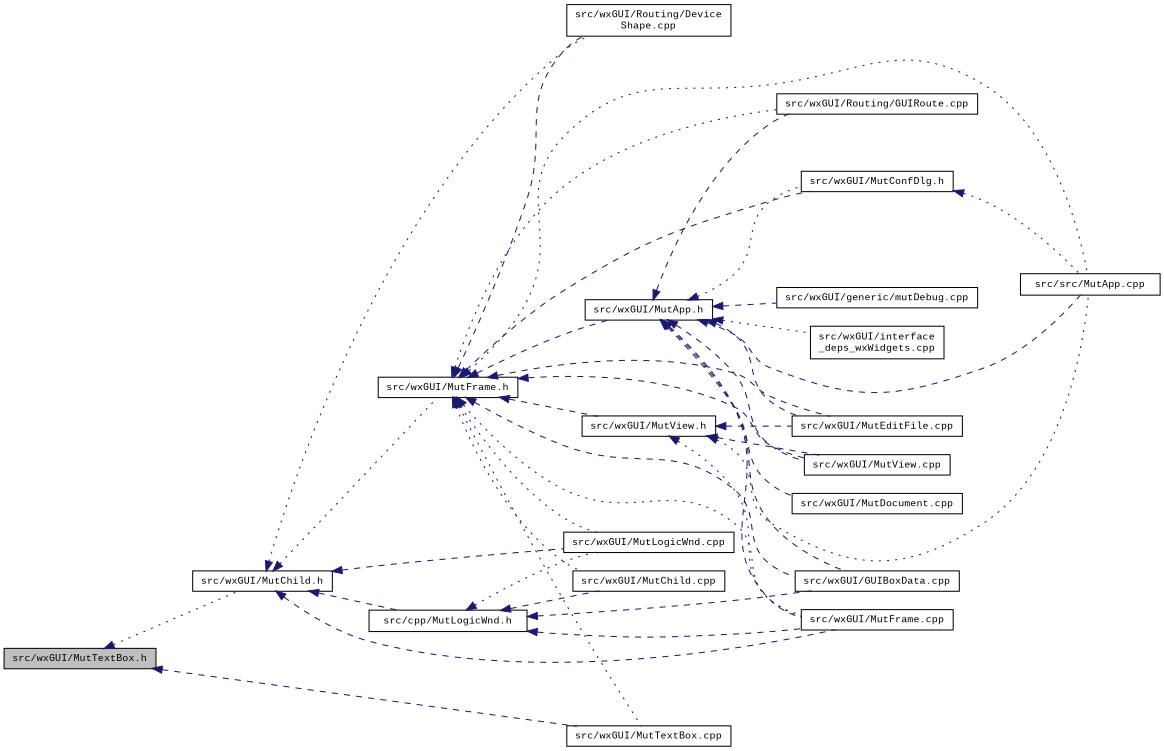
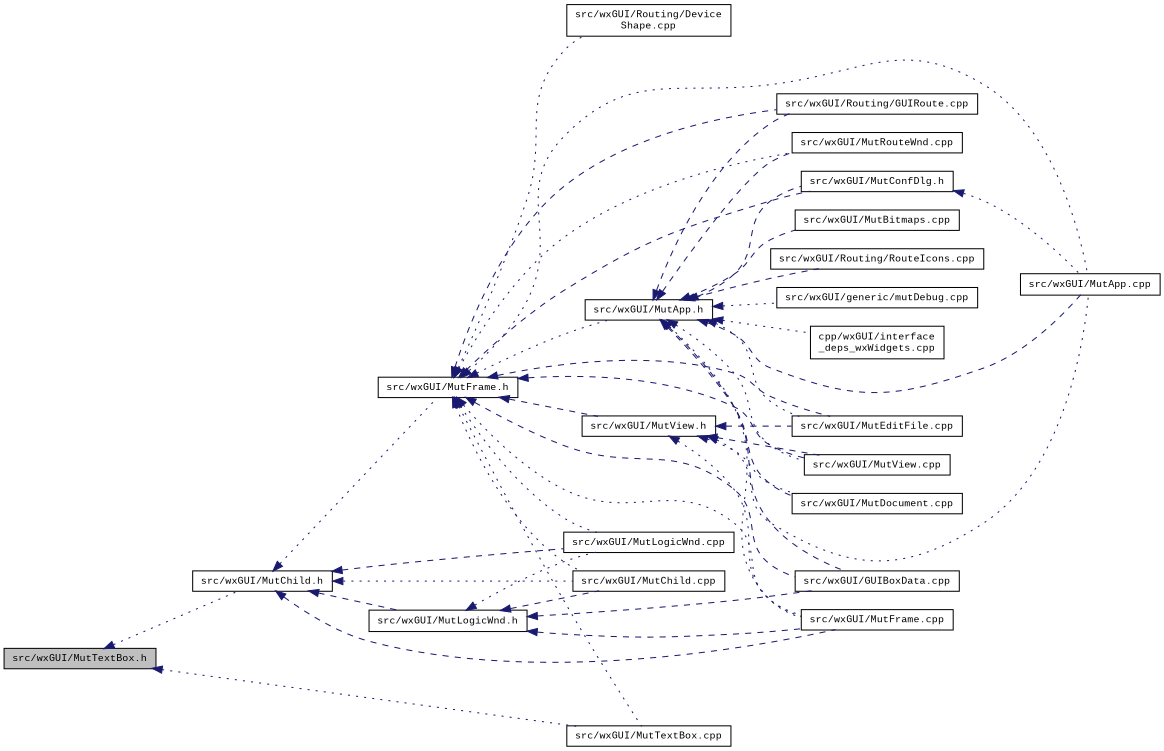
none -> (877, 143)
(570, 182) -> (570, 182)
(527, 199) -> (527, 199)
none -> (877, 220)
(750, 241) -> (750, 241)
none -> (877, 259)
(389, 272) -> (458, 581)
(1090, 284) -> (1090, 284)
(750, 305) -> (750, 305)
(542, 343) -> (542, 343)
(877, 343) -> (877, 343)
(753, 374) -> (753, 374)
(745, 392) -> (745, 392)
none -> (752, 467)
(747, 473) -> (747, 473)
(448, 621) -> (448, 621)
(369, 698) -> (369, 698)
